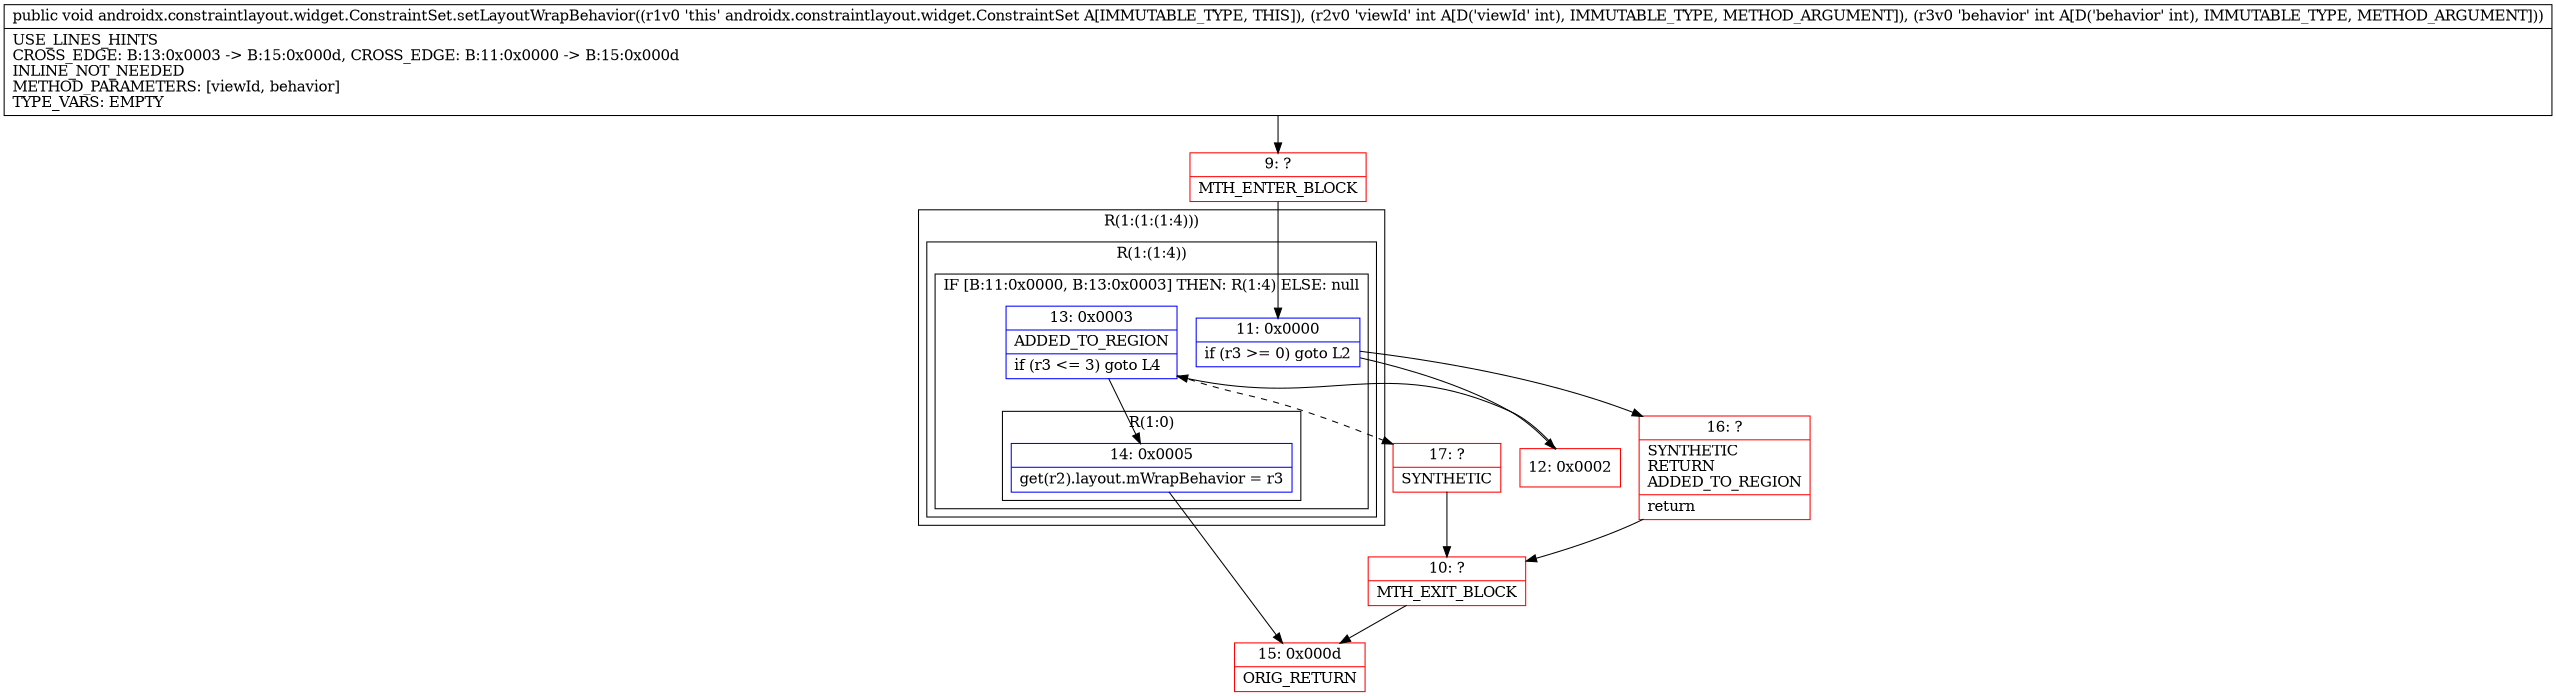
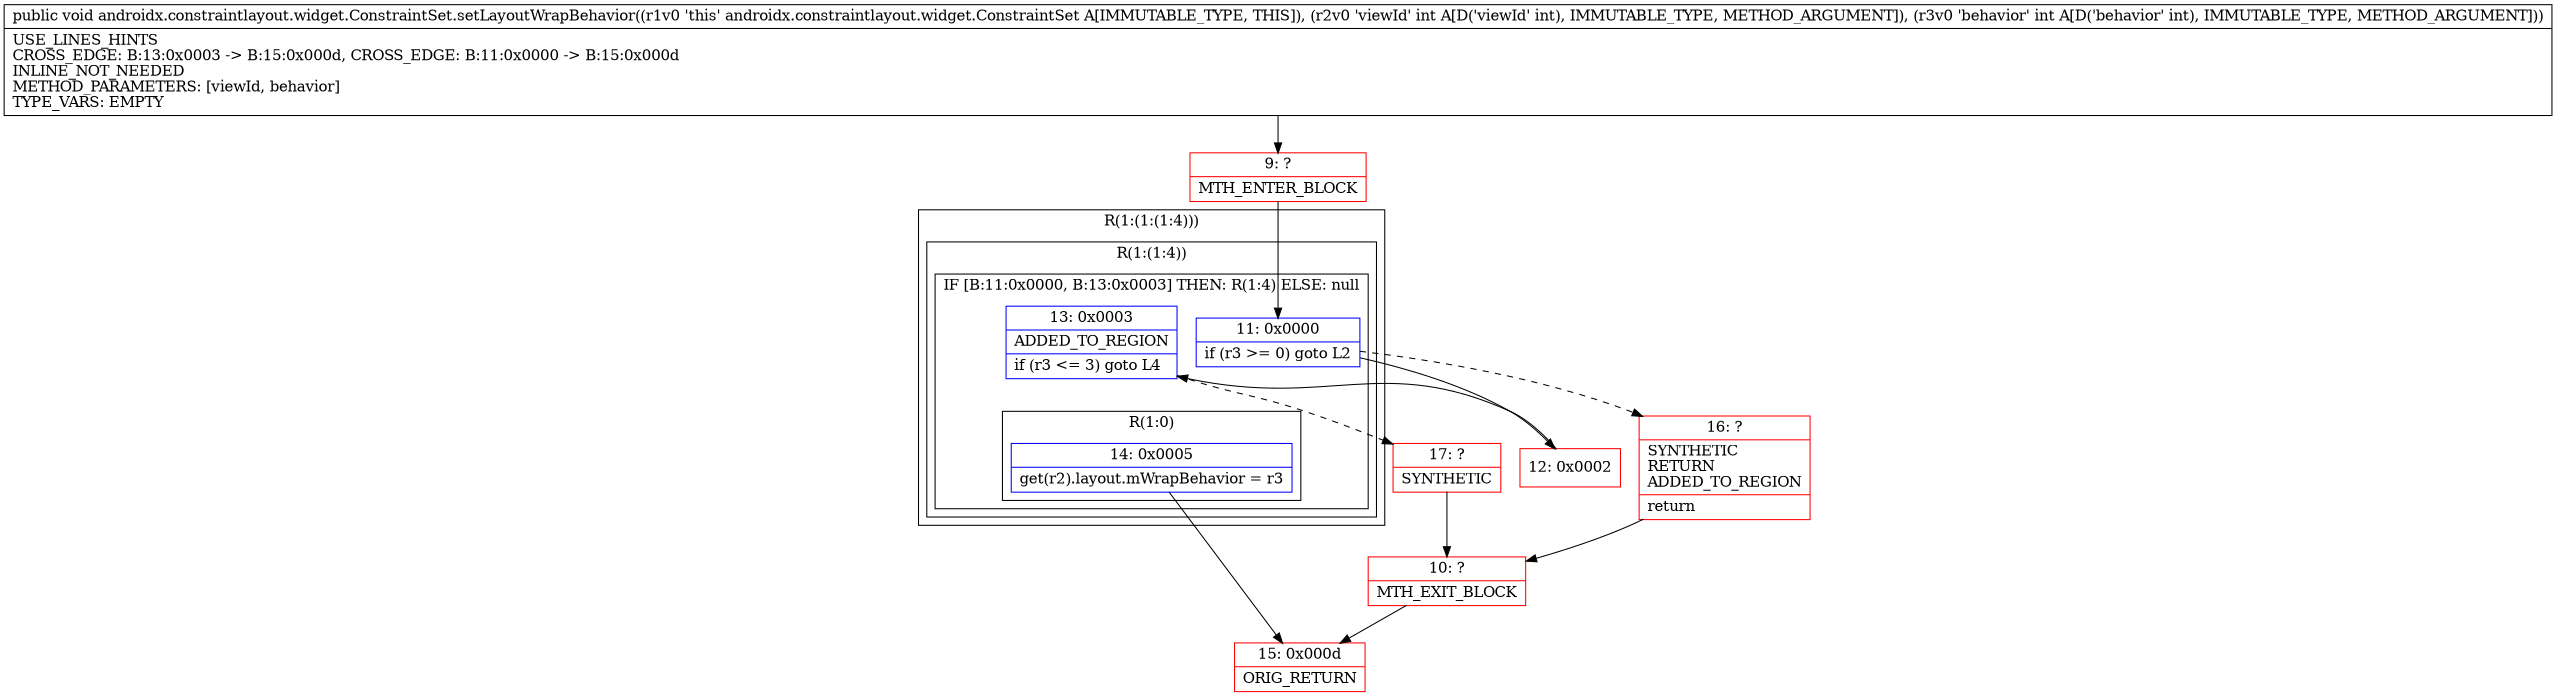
(1498, 374) -> (1498, 374)
(1122, 405) -> none
